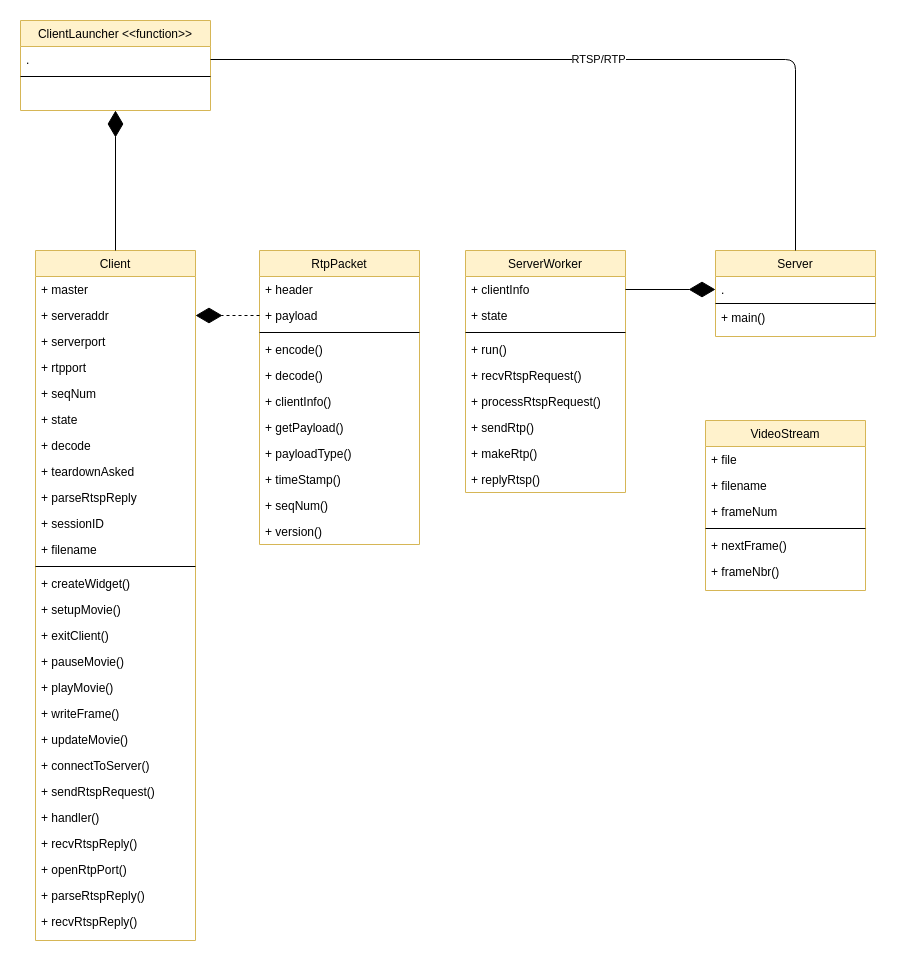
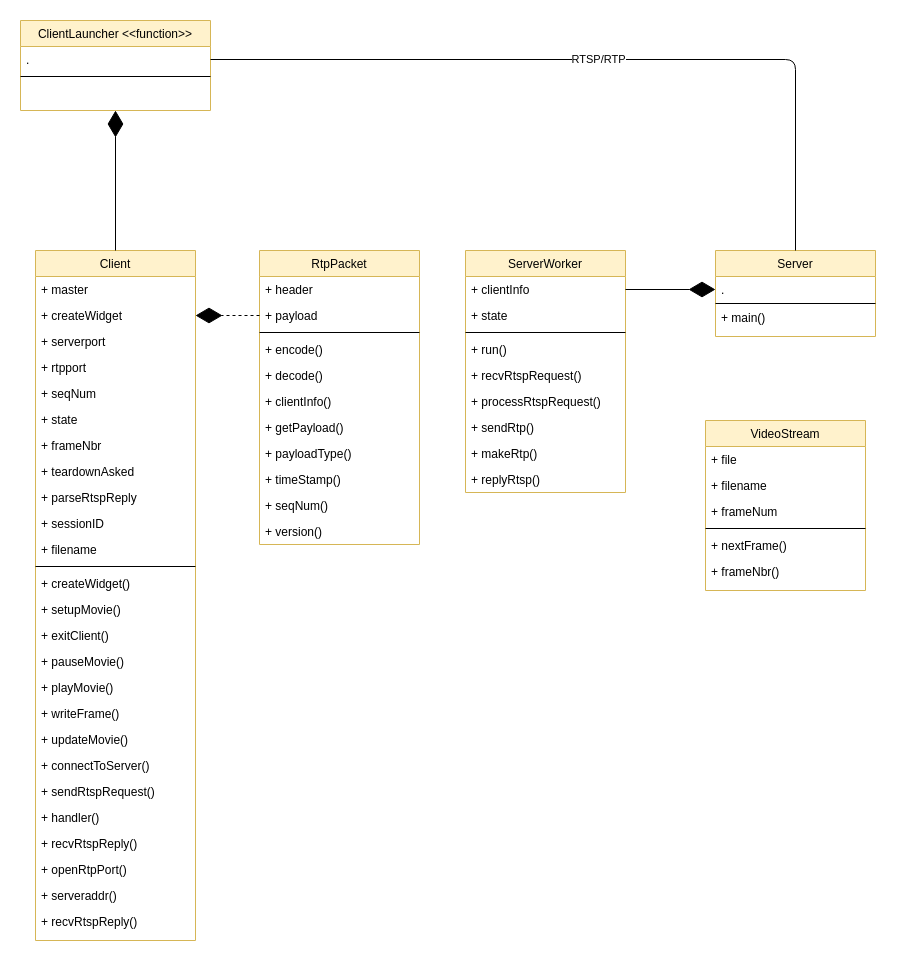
(80, 316) -> (85, 316)
(66, 446) -> (73, 446)
(98, 896) -> (86, 896)
